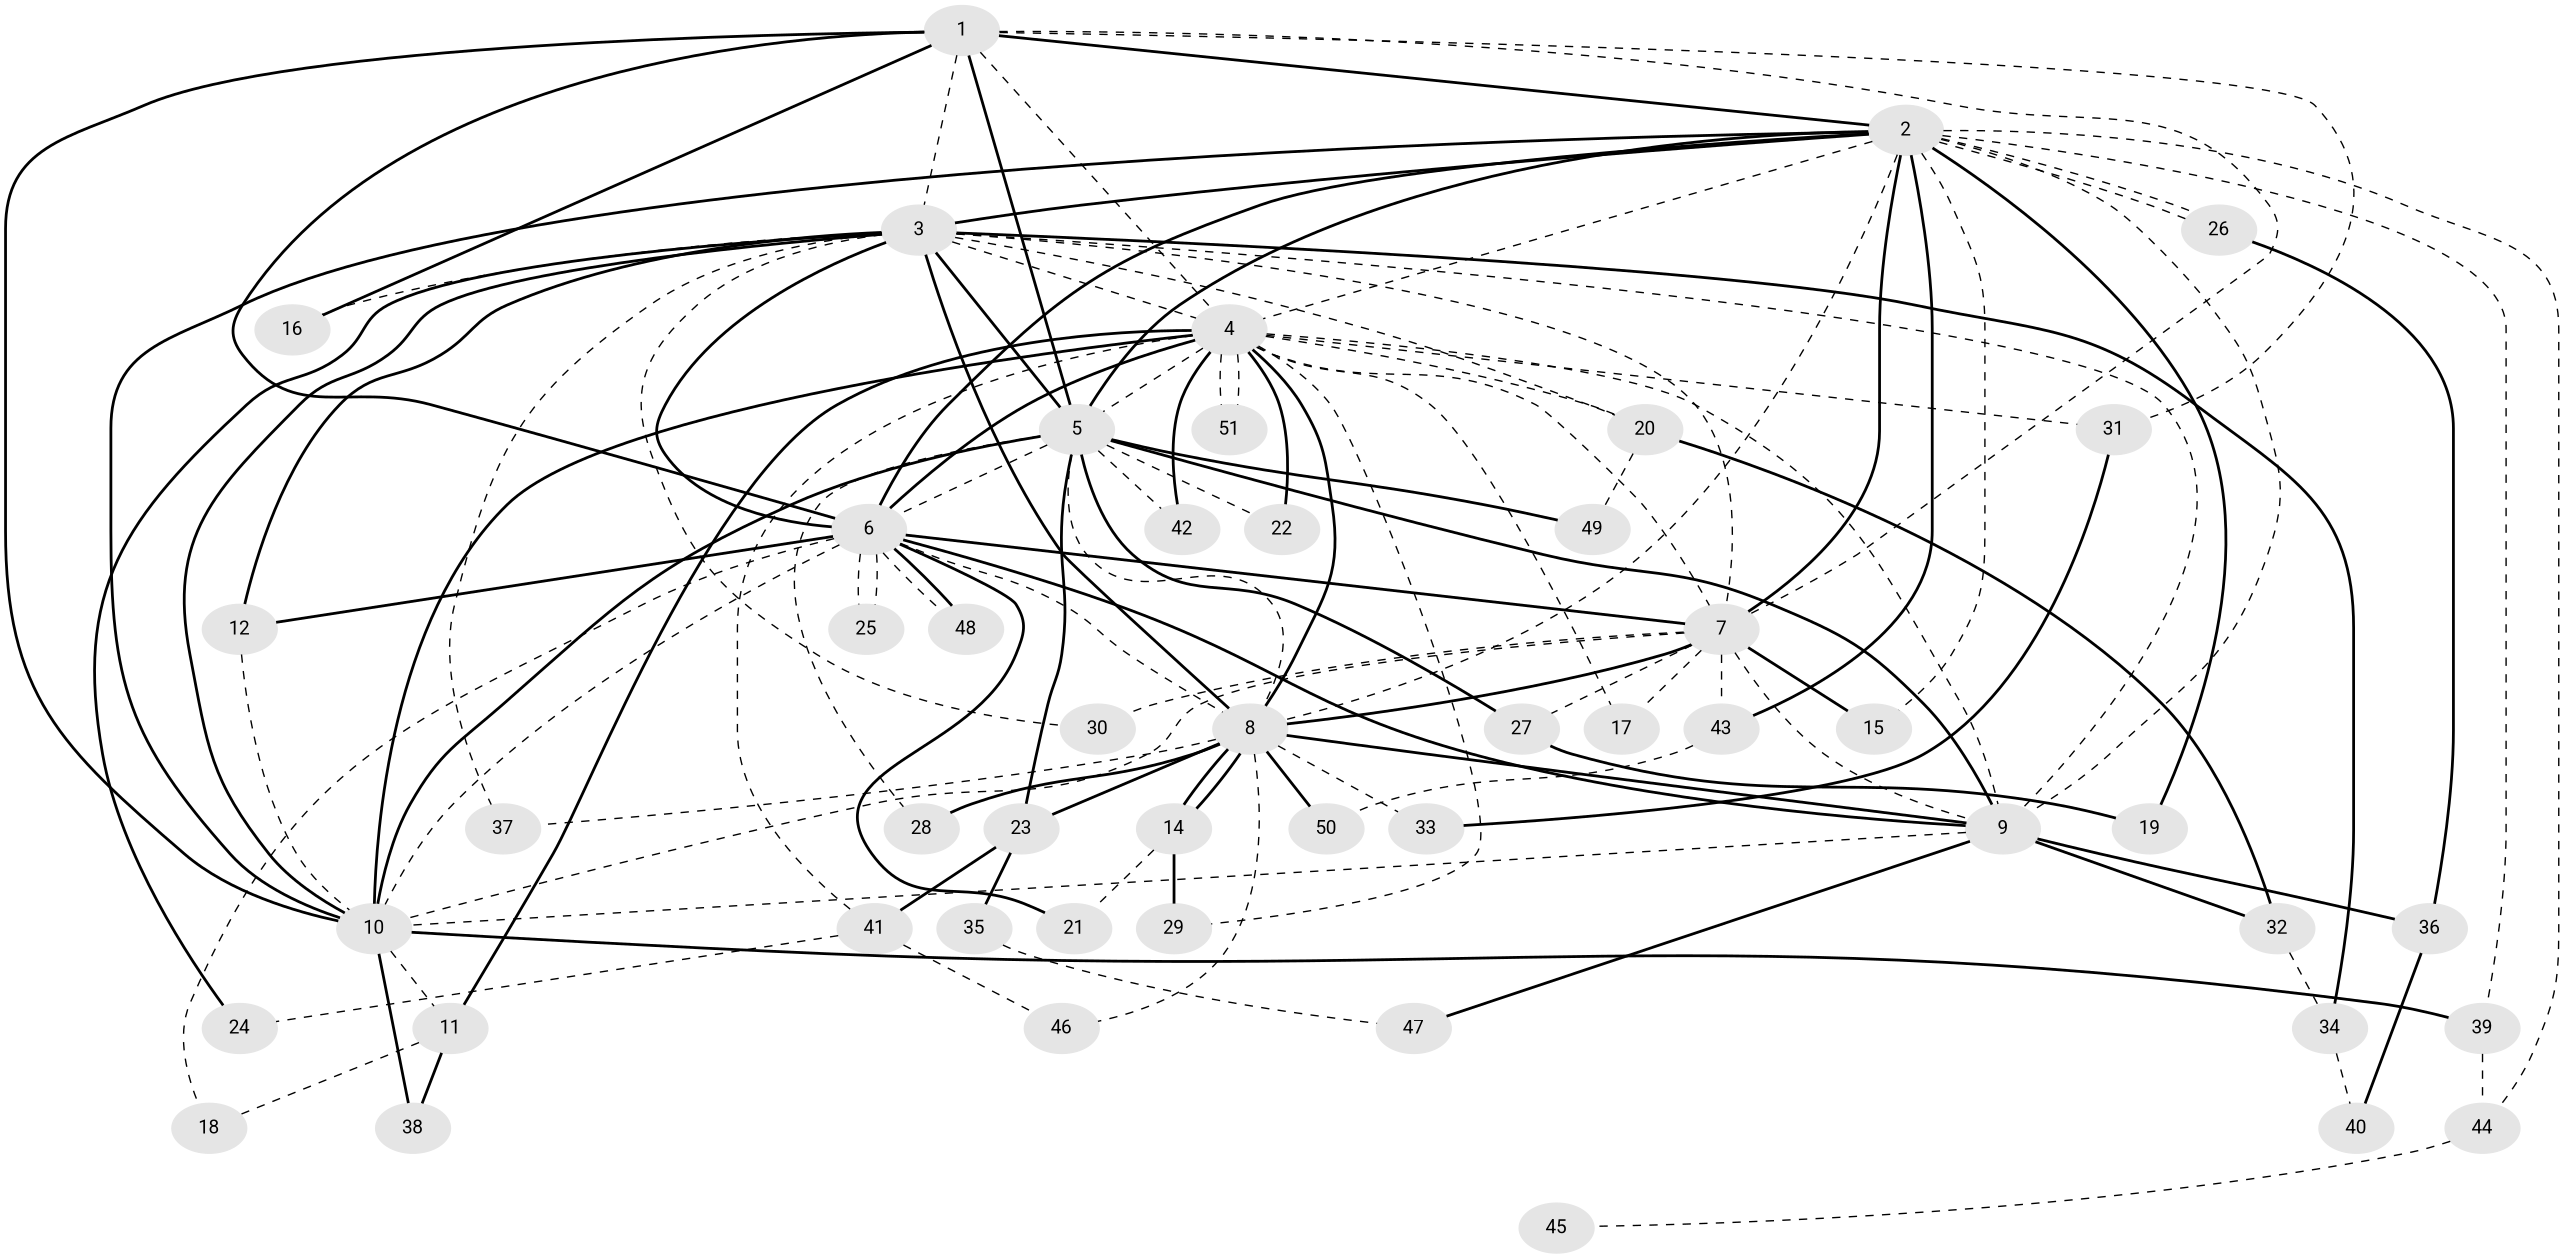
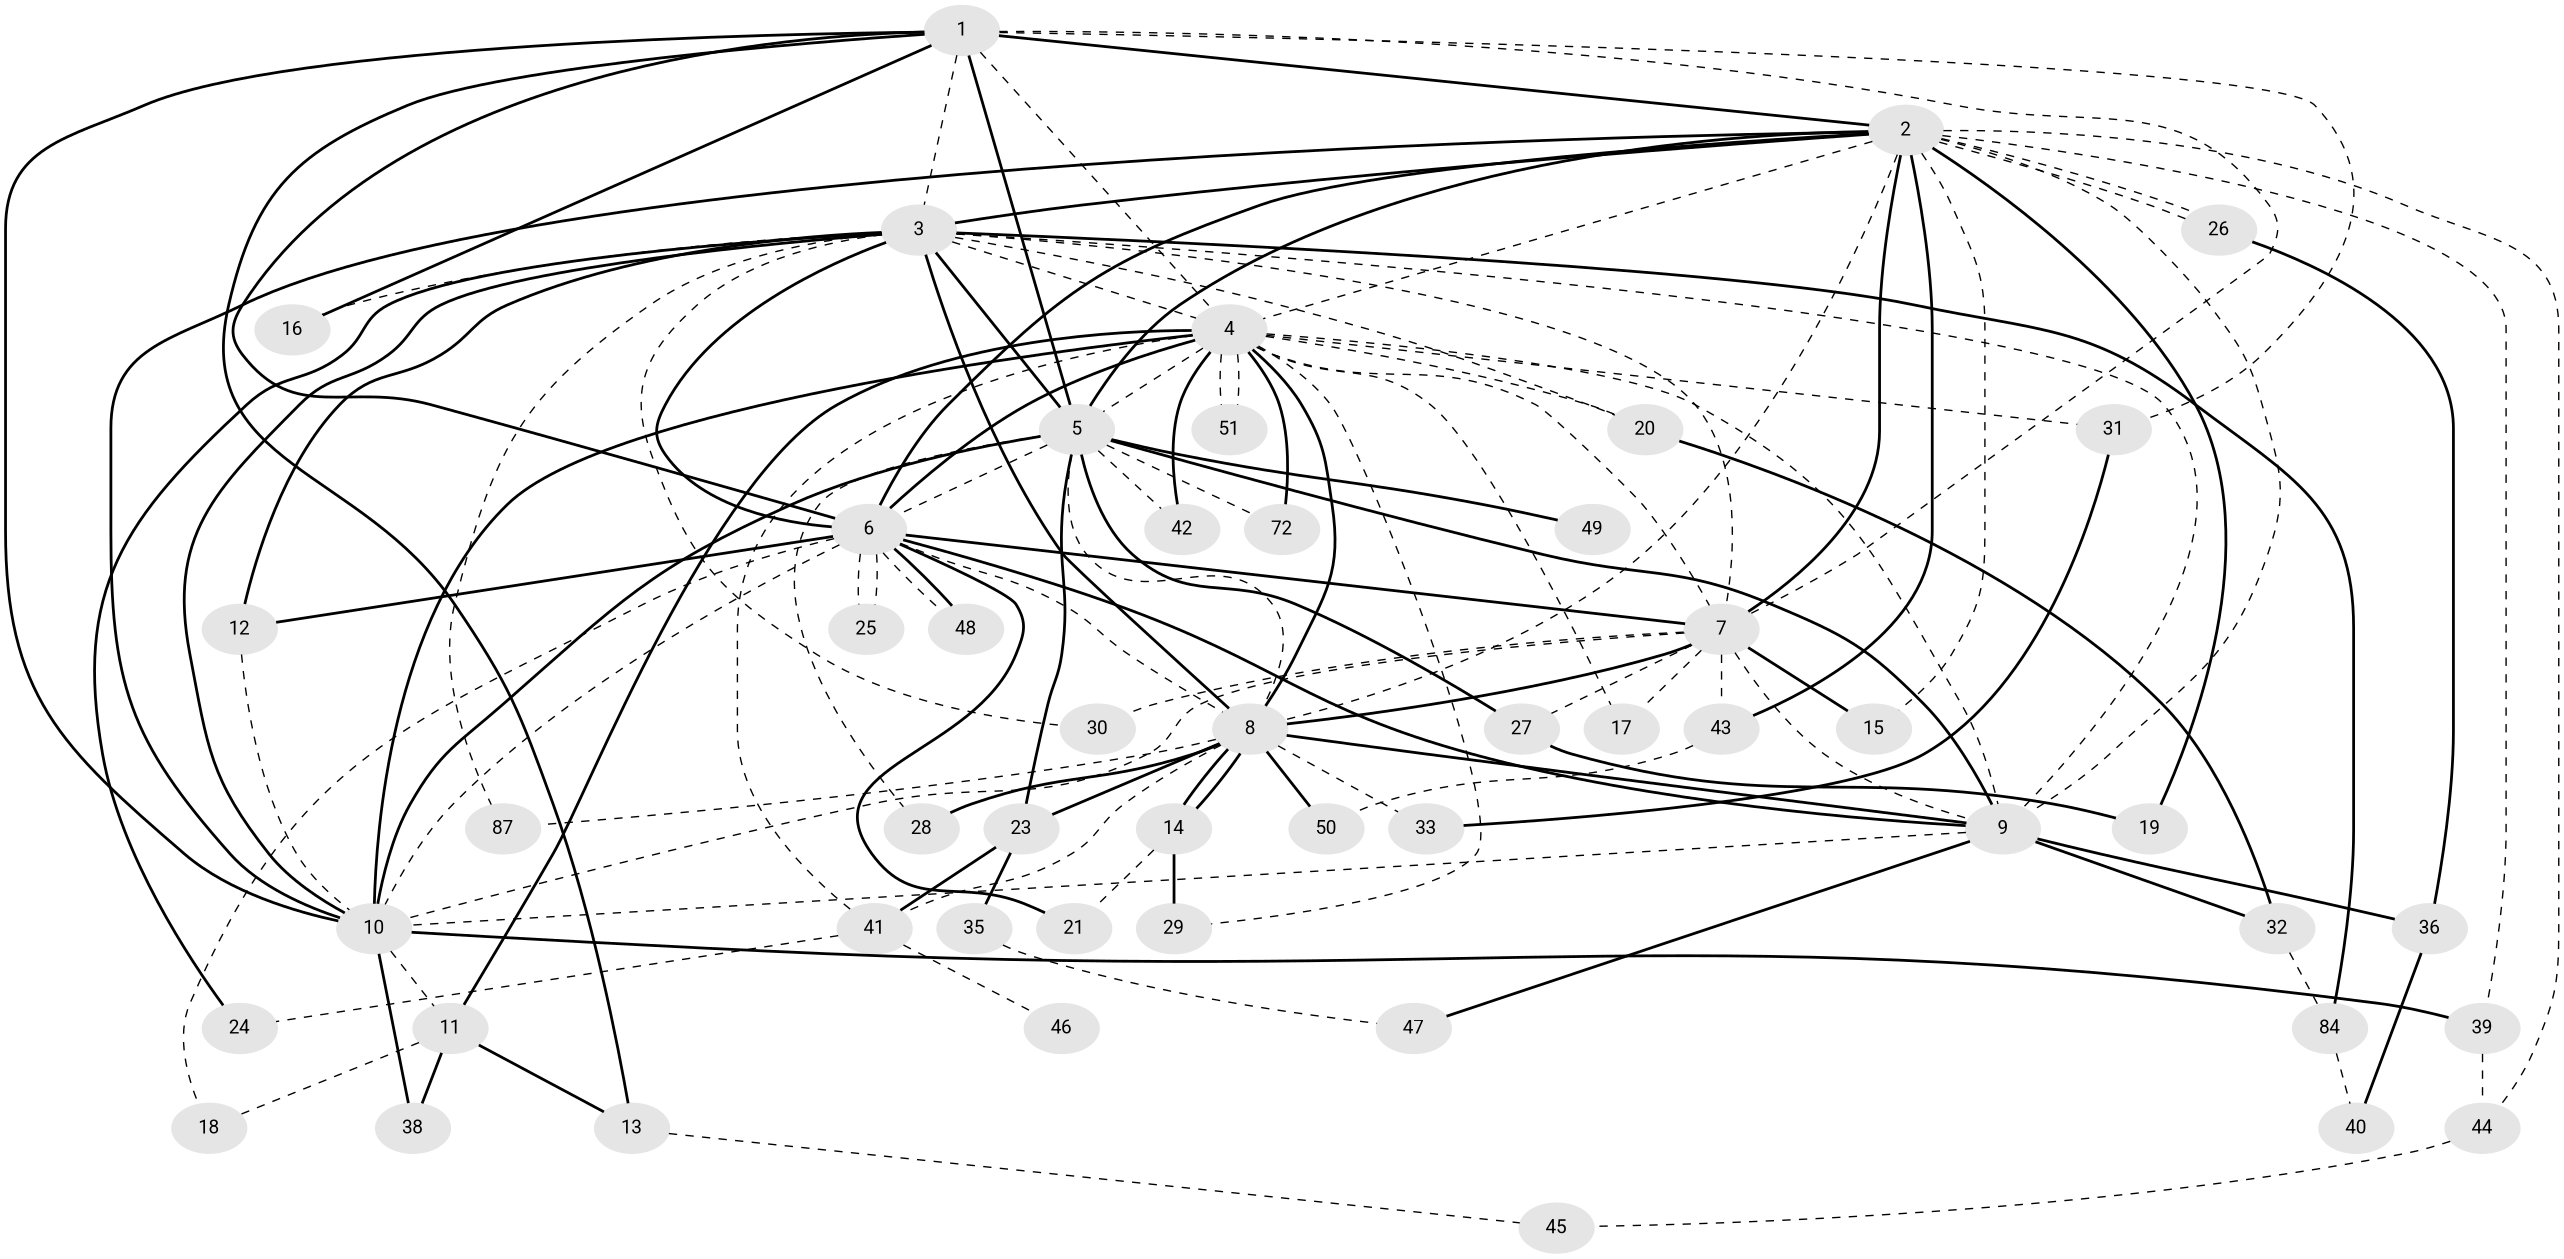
(1623, 472) -> none
(1282, 529) -> (1282, 529)
(503, 829) -> (503, 829)
(1235, 935) -> (1075, 852)
(2330, 1028) -> (2330, 1028)
none -> (632, 1128)
